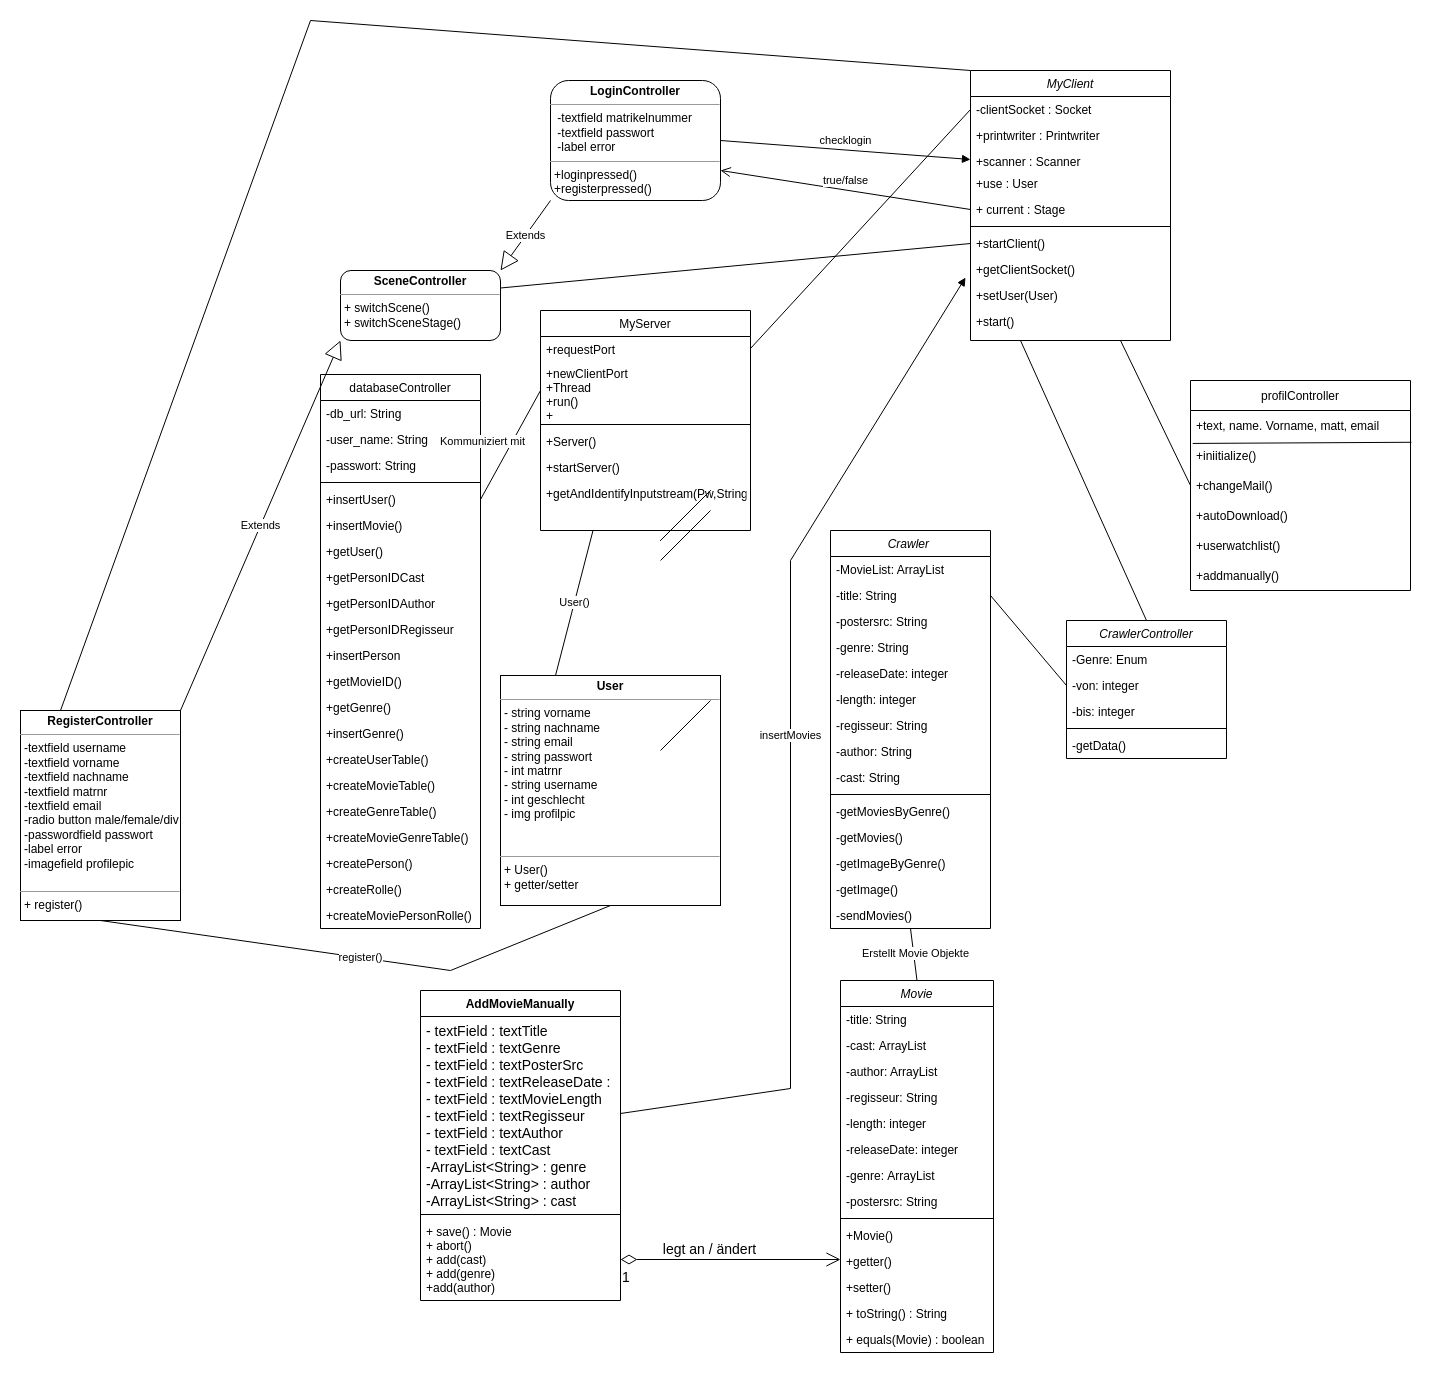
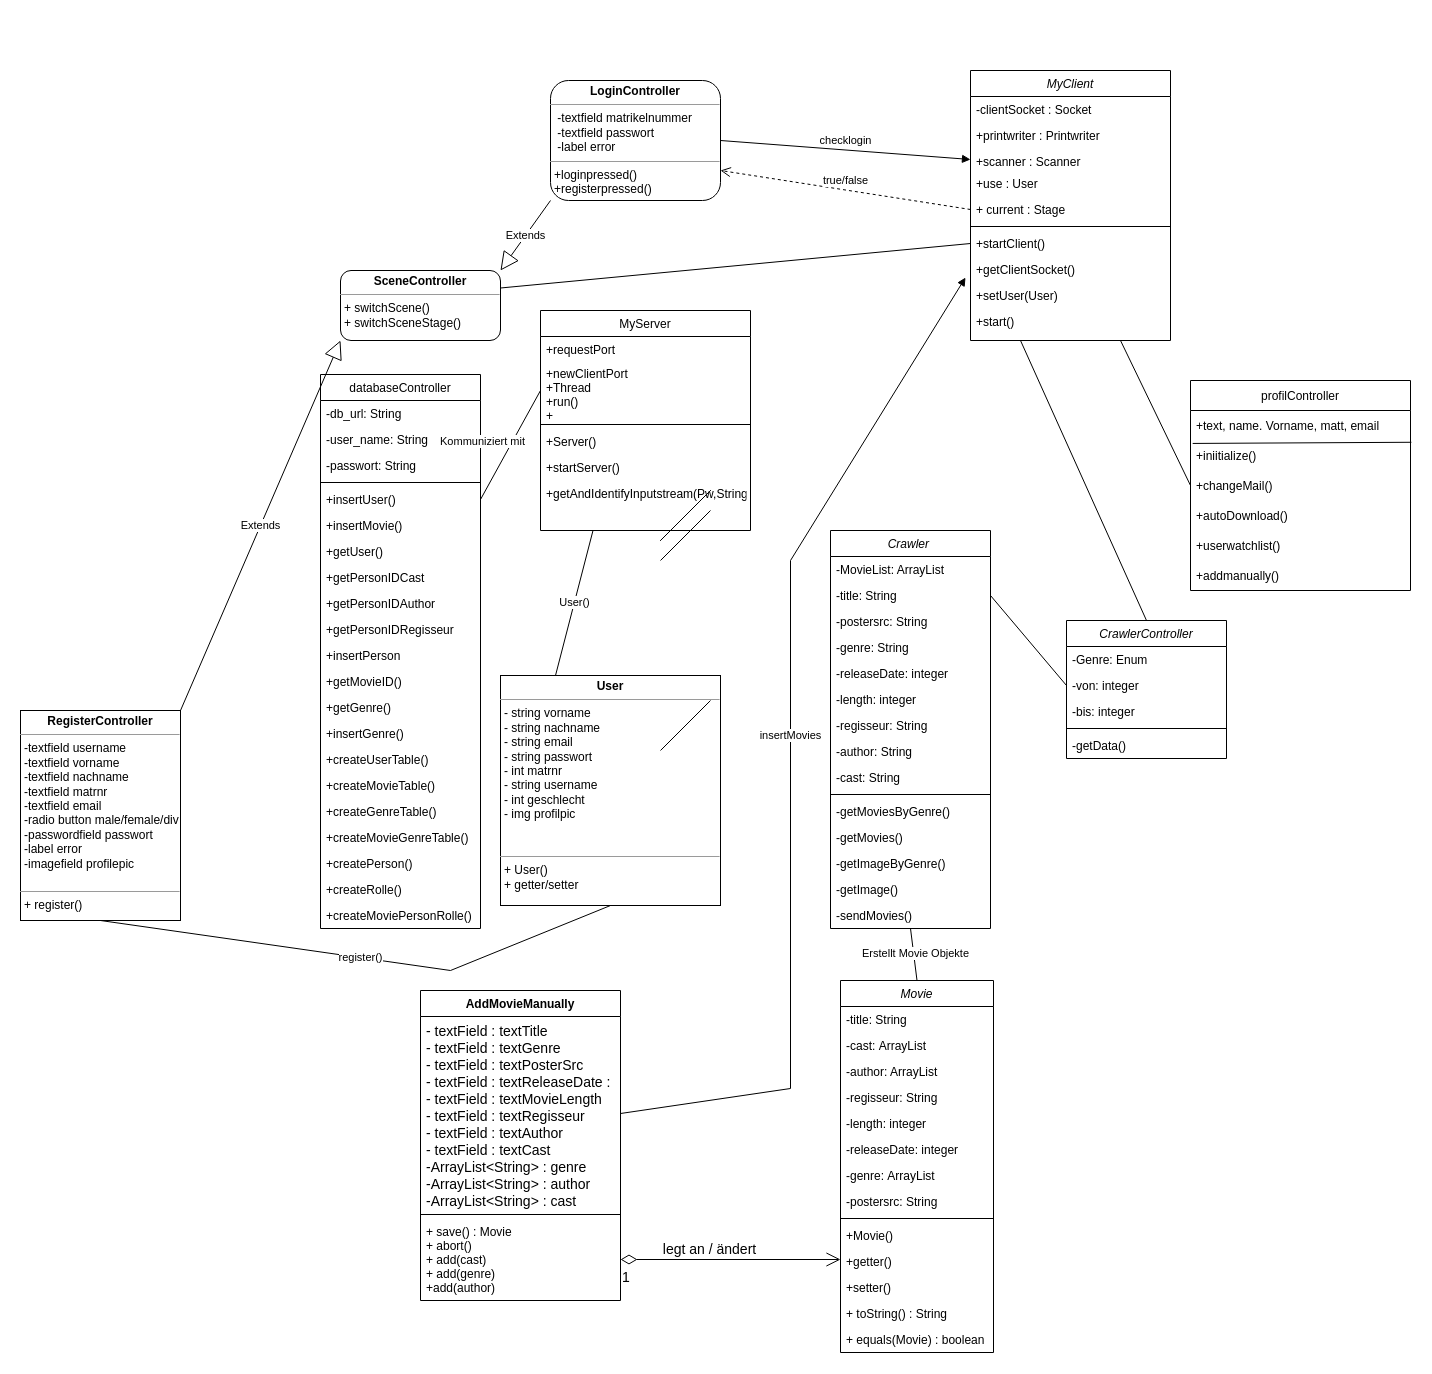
(298, 54) -> none
(847, 190) -> (847, 190)
(861, 229) -> none
